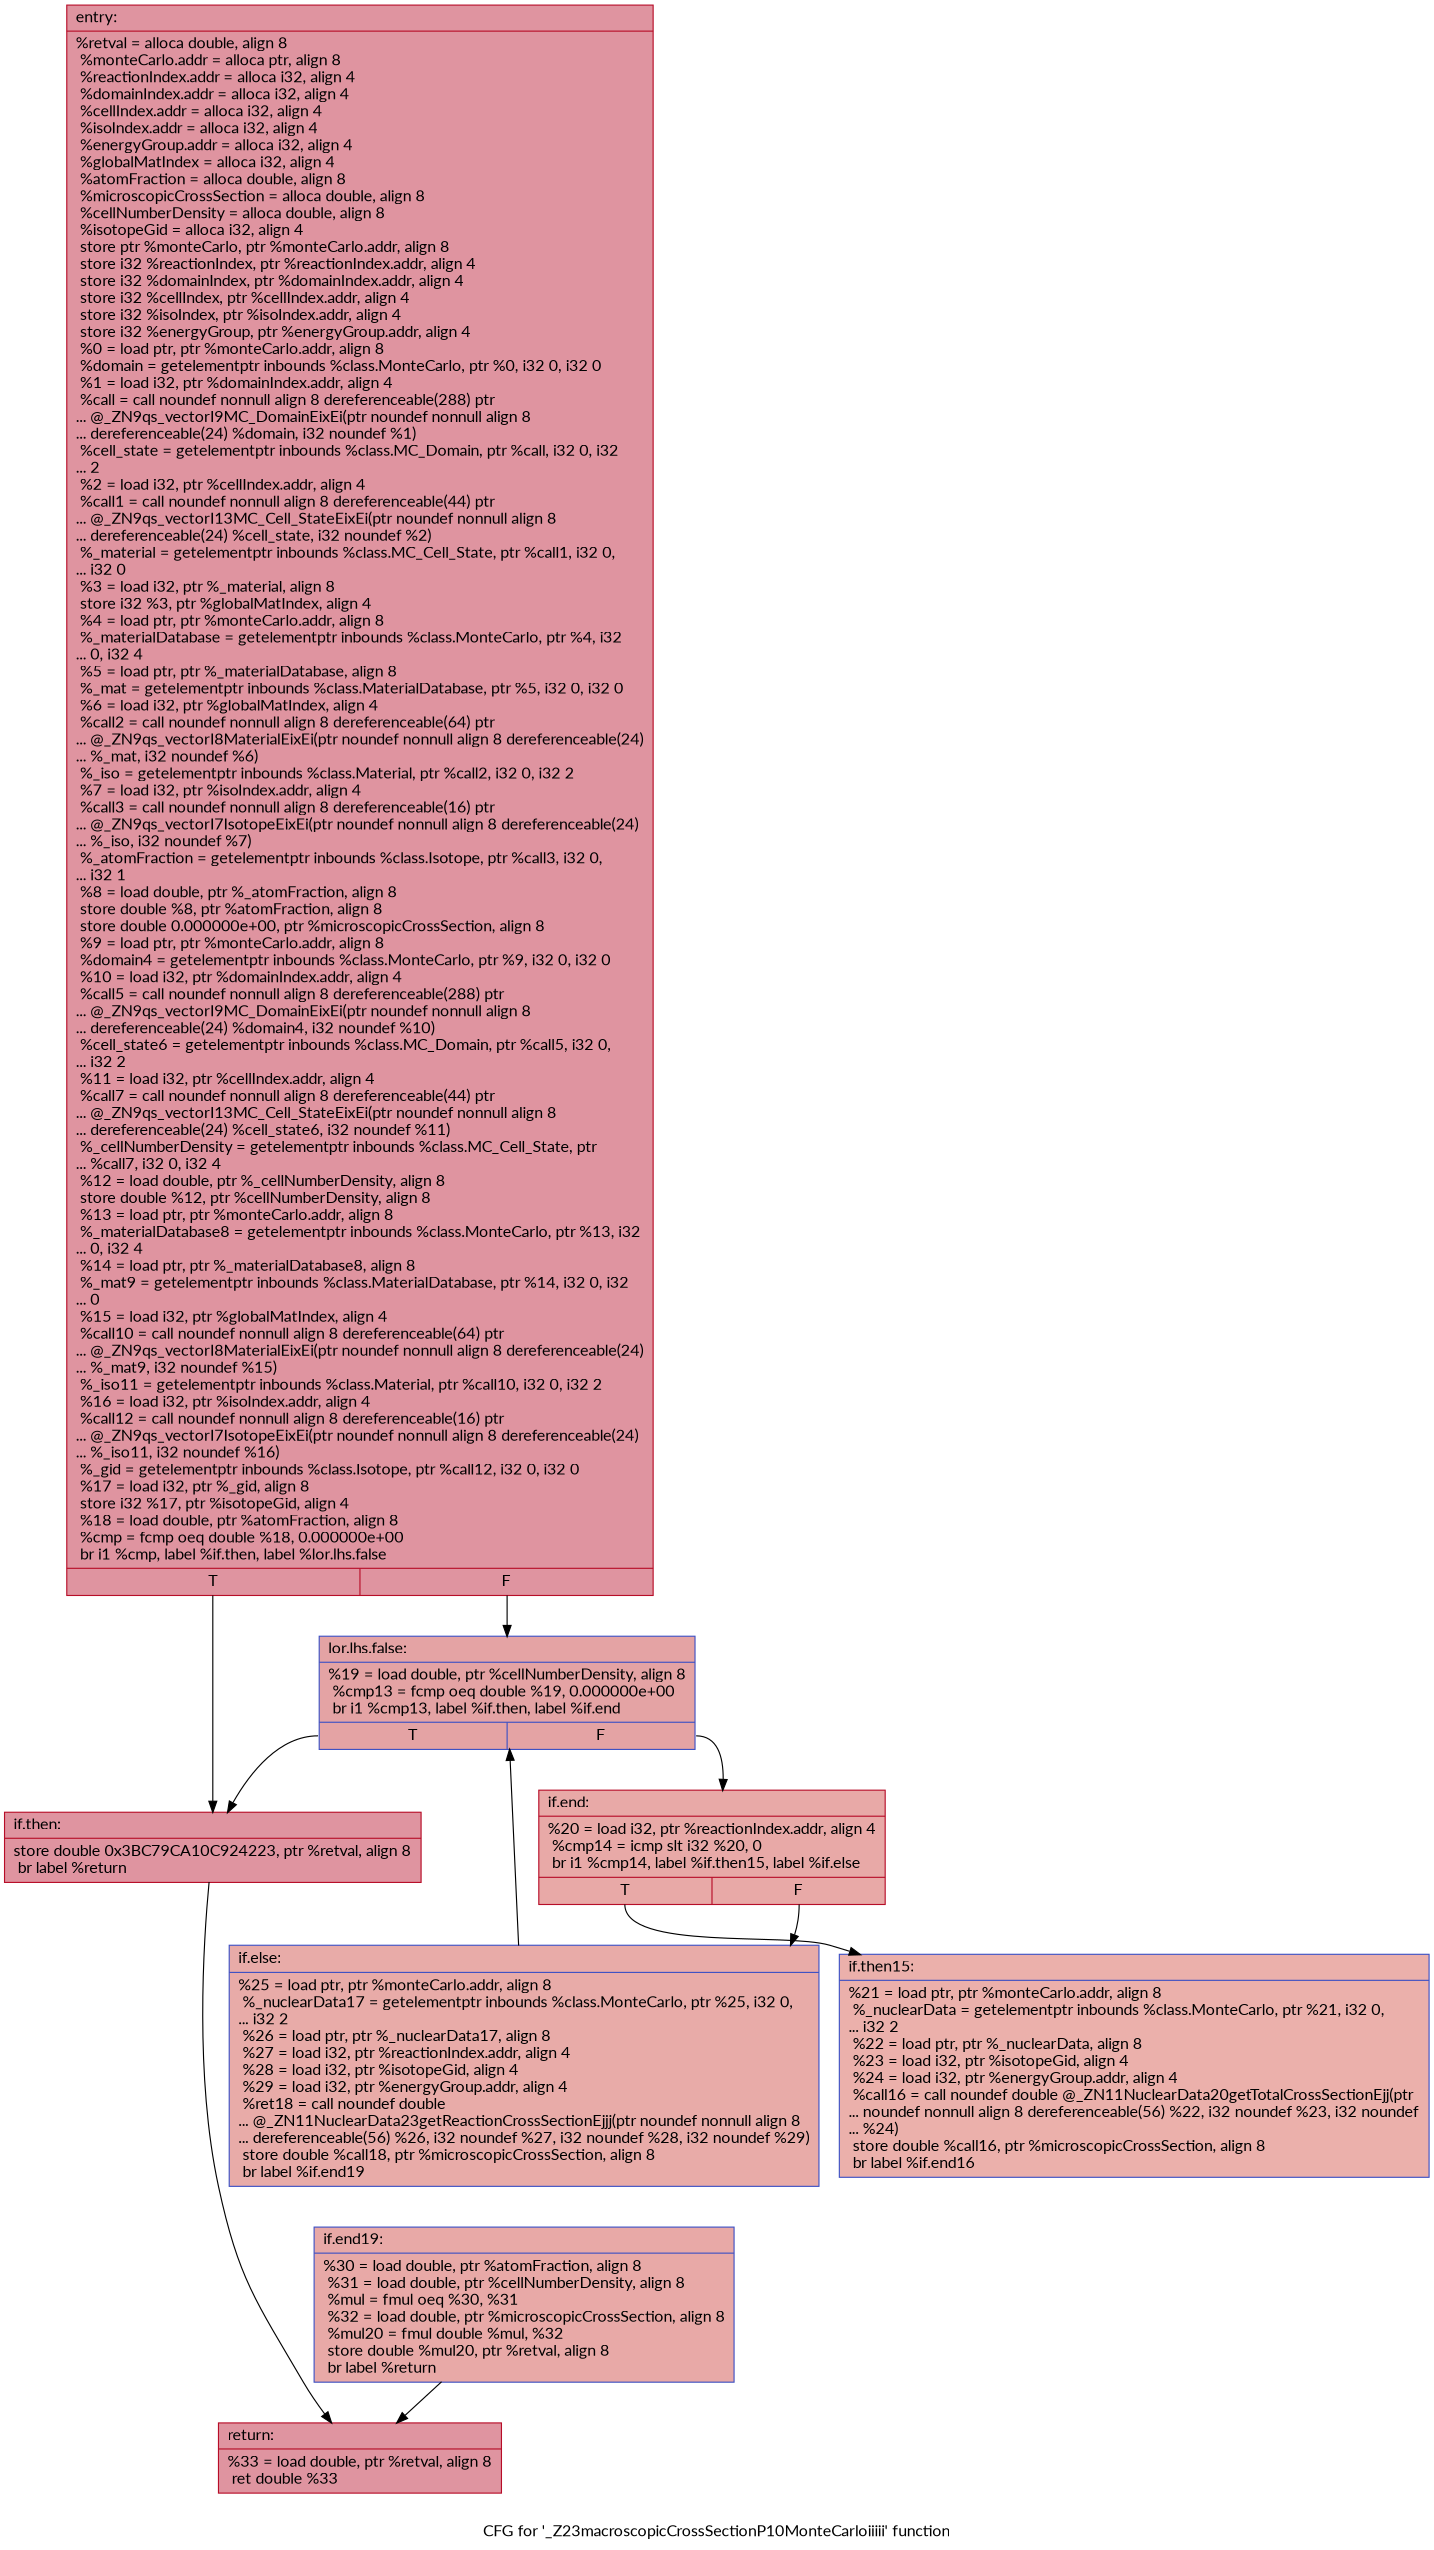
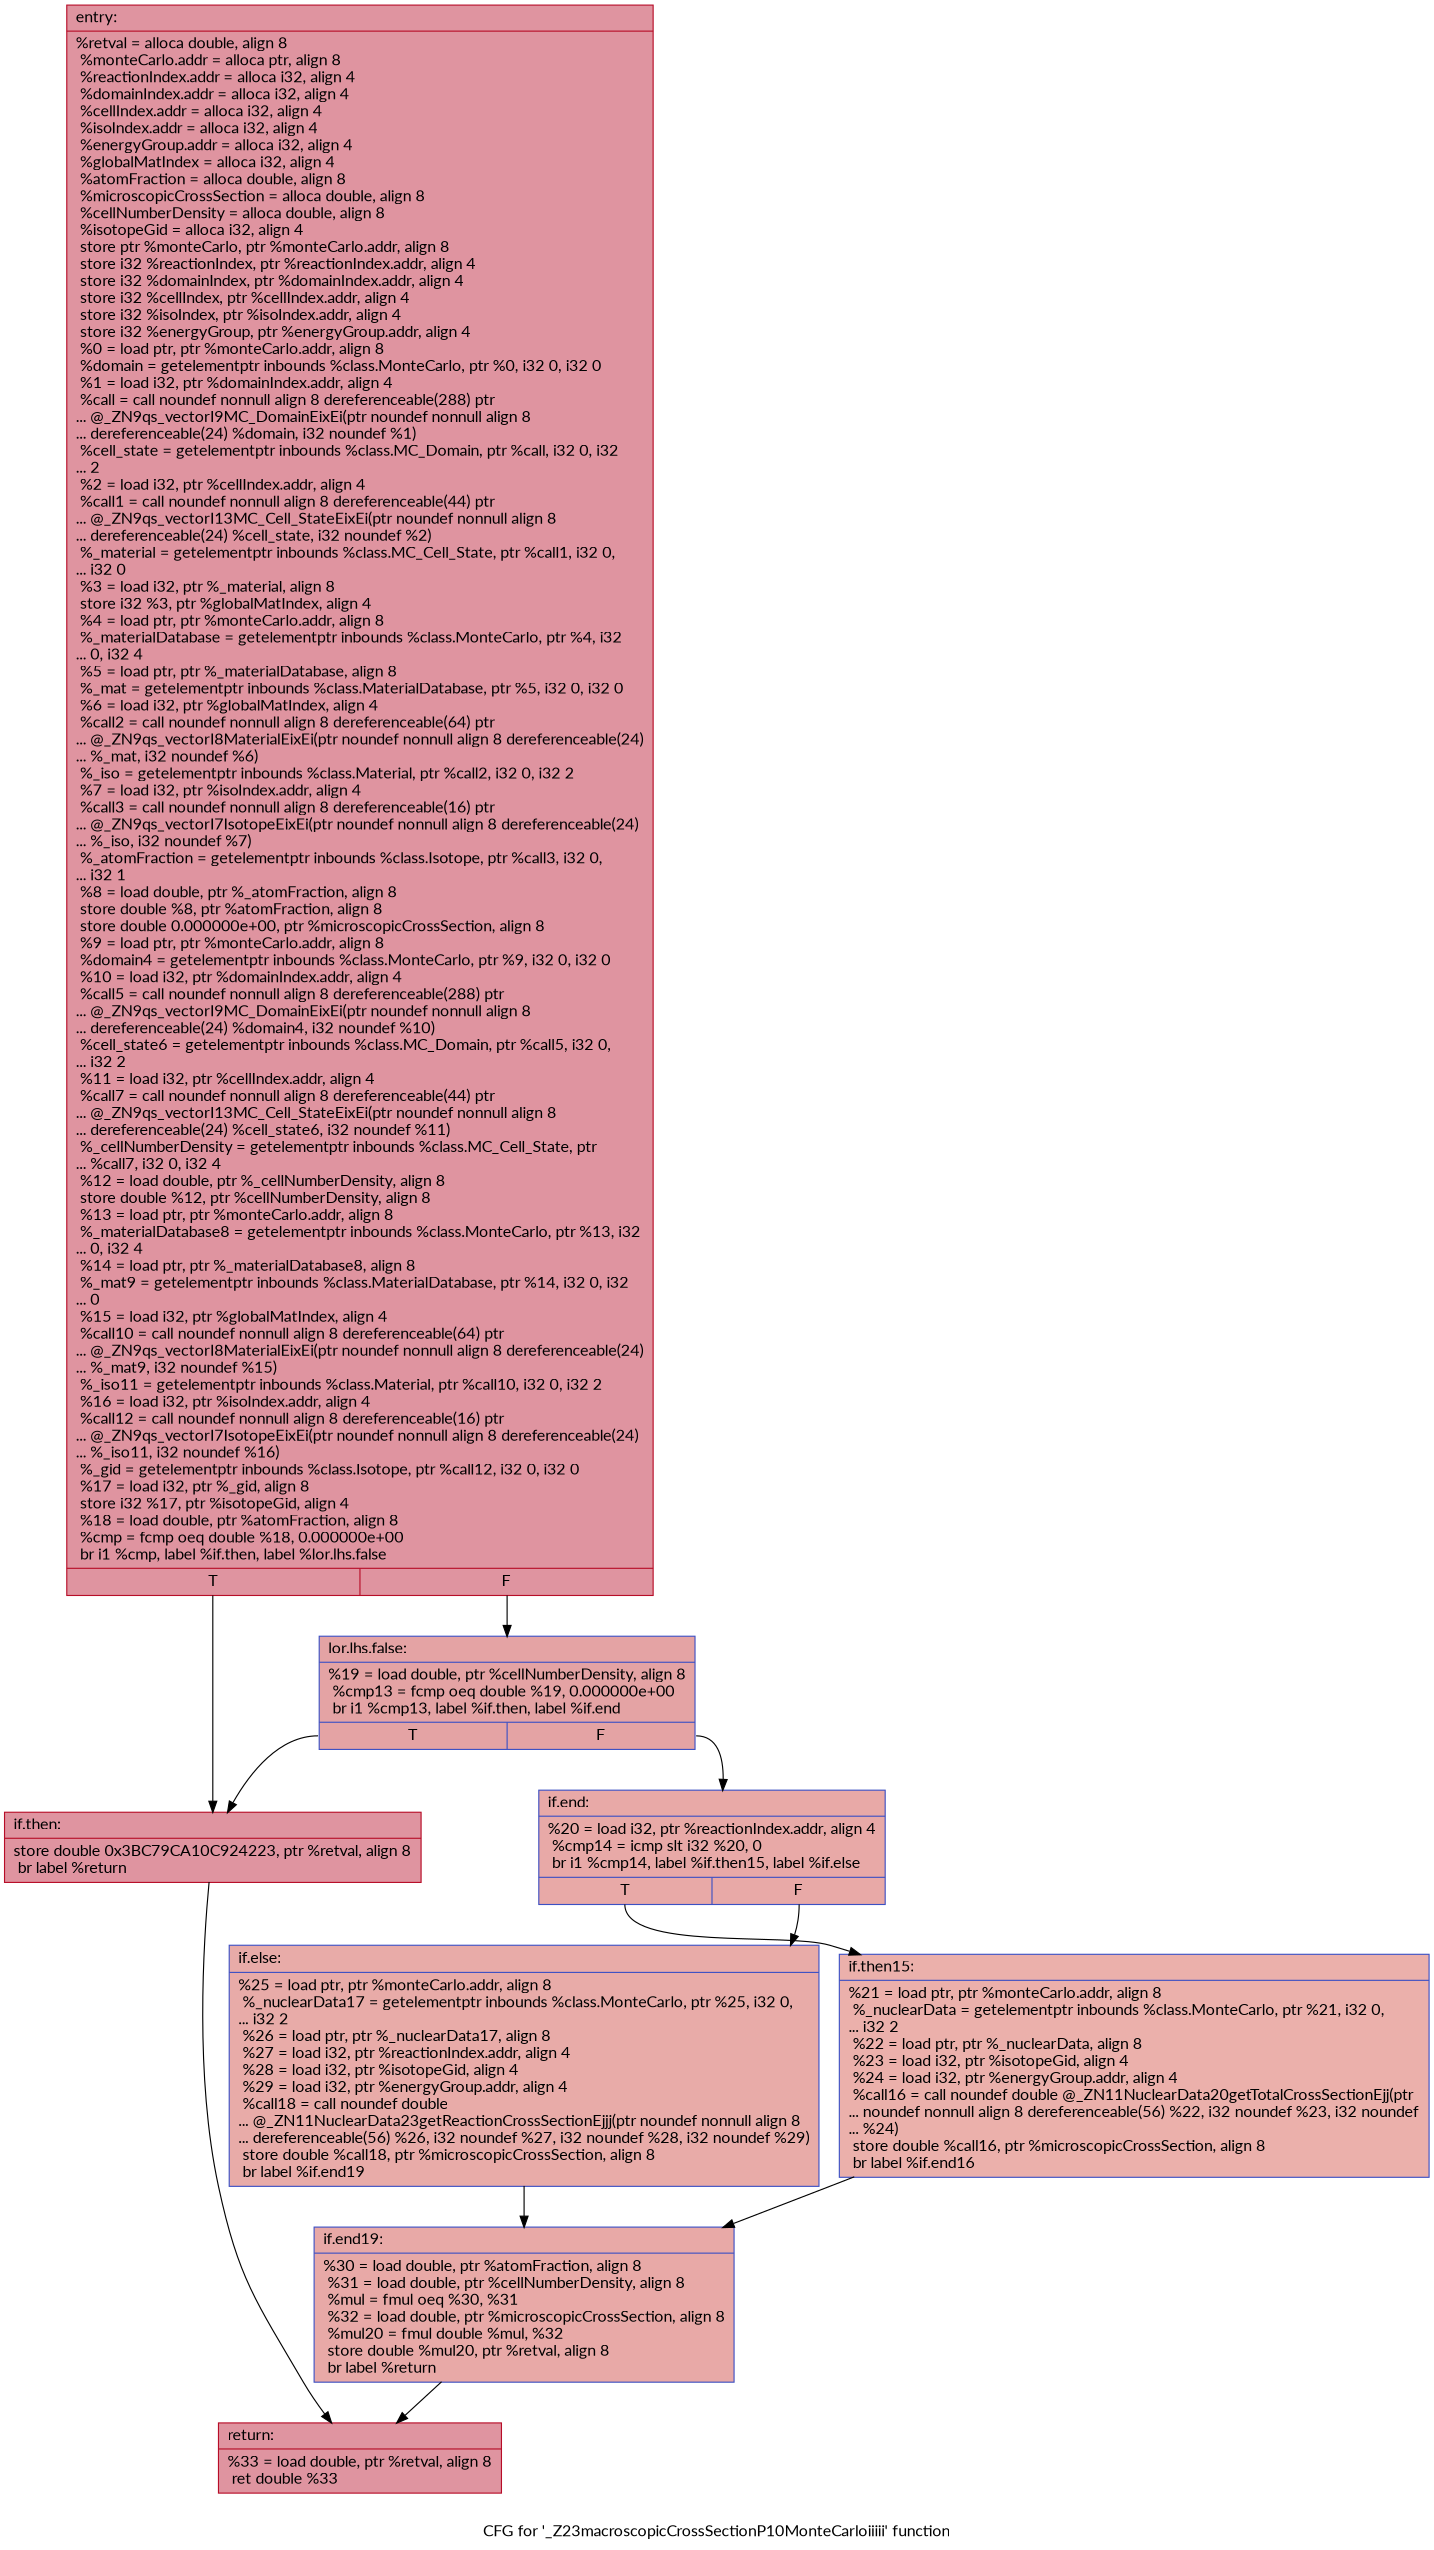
(712, 1847) -> (712, 1847)
(514, 1853) -> (524, 2201)
(342, 2104) -> (344, 2104)
none -> (794, 2200)
